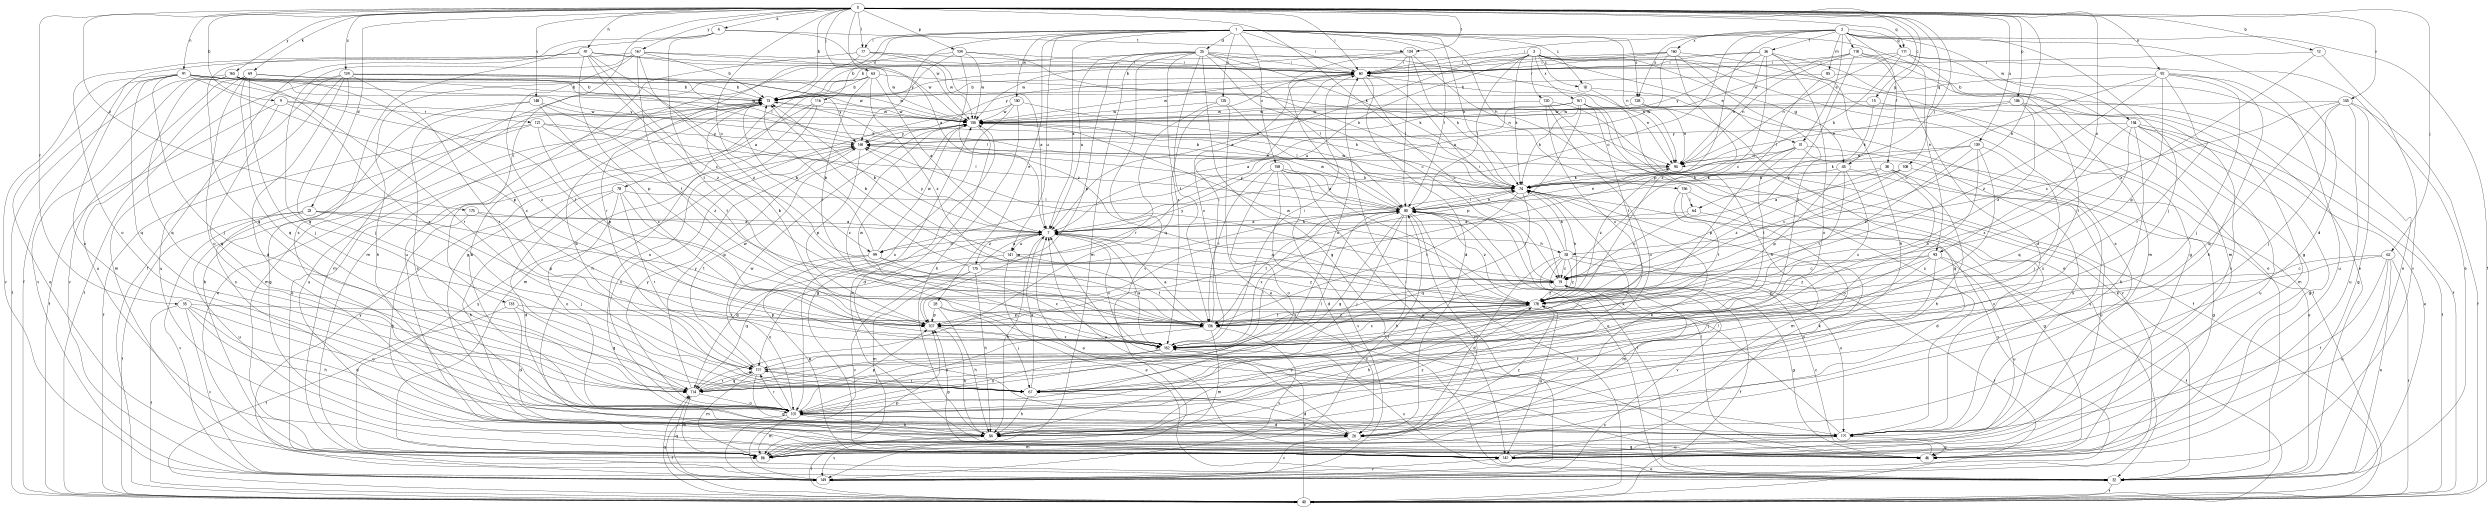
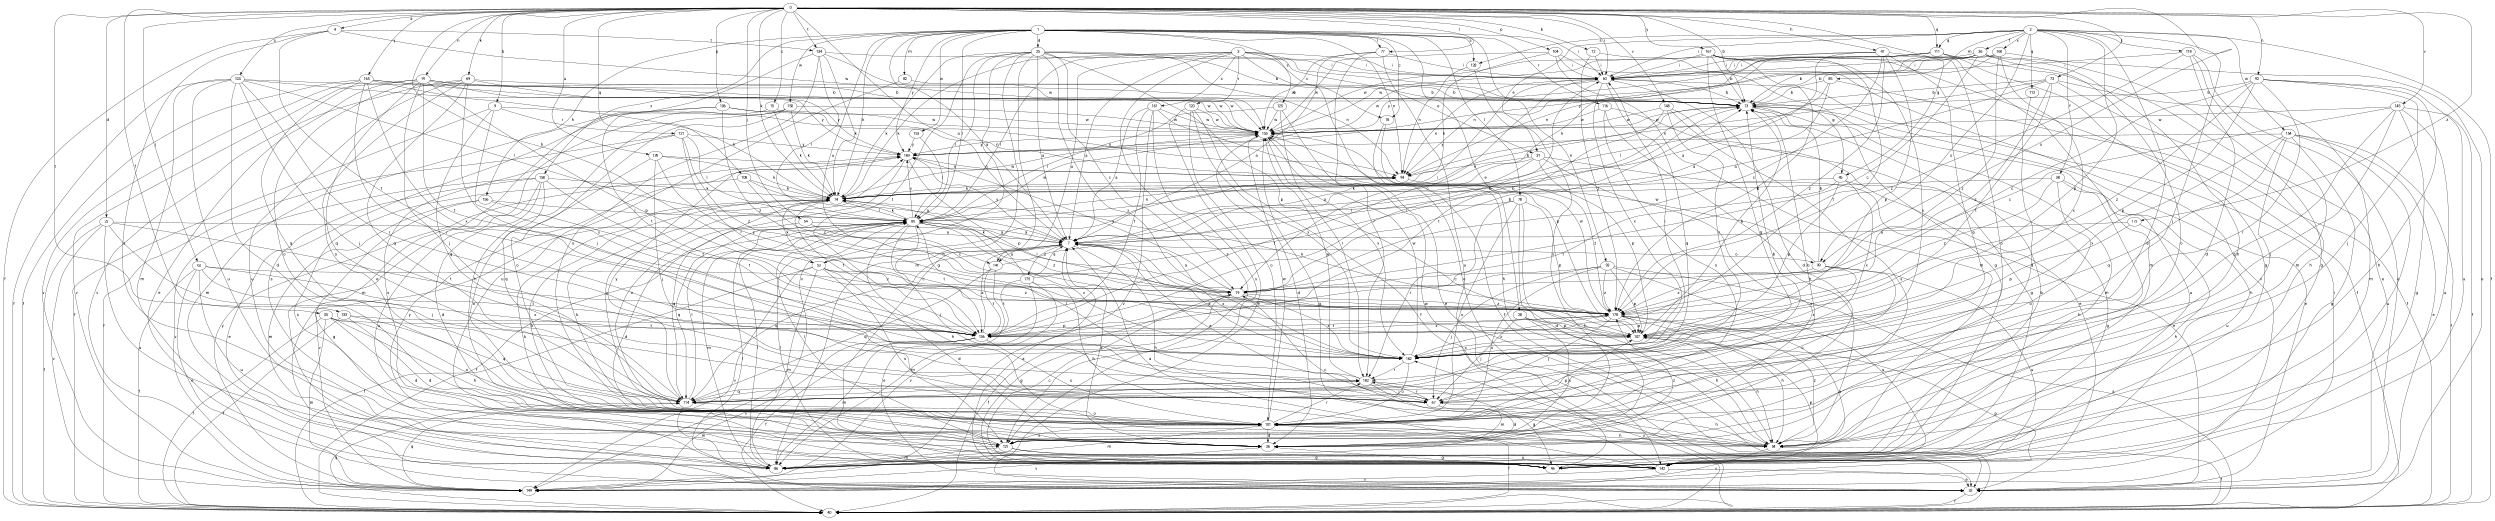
(2025, 17) -> none
(873, 74) -> (2052, 79)
none -> (905, 79)
(1762, 93) -> none
none -> (2032, 93)
(1275, 113) -> none
(1355, 113) -> none
none -> (916, 134)
(1544, 137) -> none
(1397, 151) -> (1429, 194)
(1689, 199) -> (698, 215)
(610, 222) -> (741, 233)
(1190, 240) -> none
(1572, 319) -> none
(758, 370) -> (1366, 381)
(2186, 381) -> (2113, 392)
(210, 392) -> (311, 403)
none -> (801, 392)
(2145, 400) -> (588, 310)
(1480, 462) -> none
